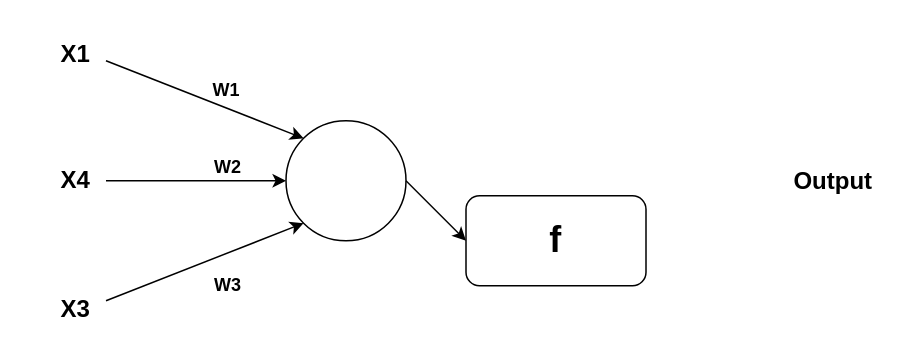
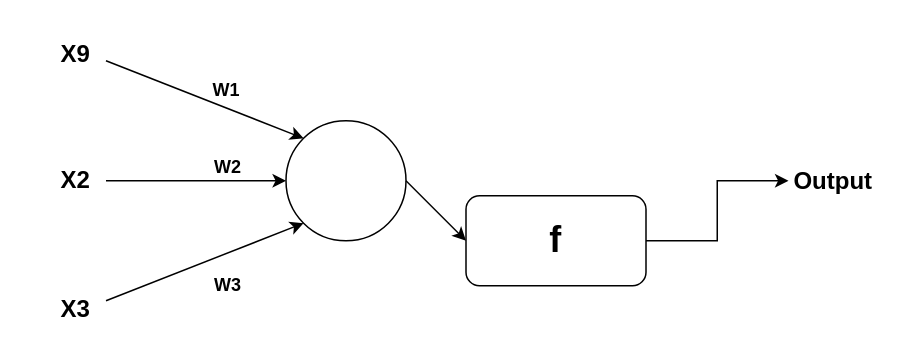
(76, 53) -> (76, 53)
(76, 179) -> (76, 179)
none -> (717, 216)
